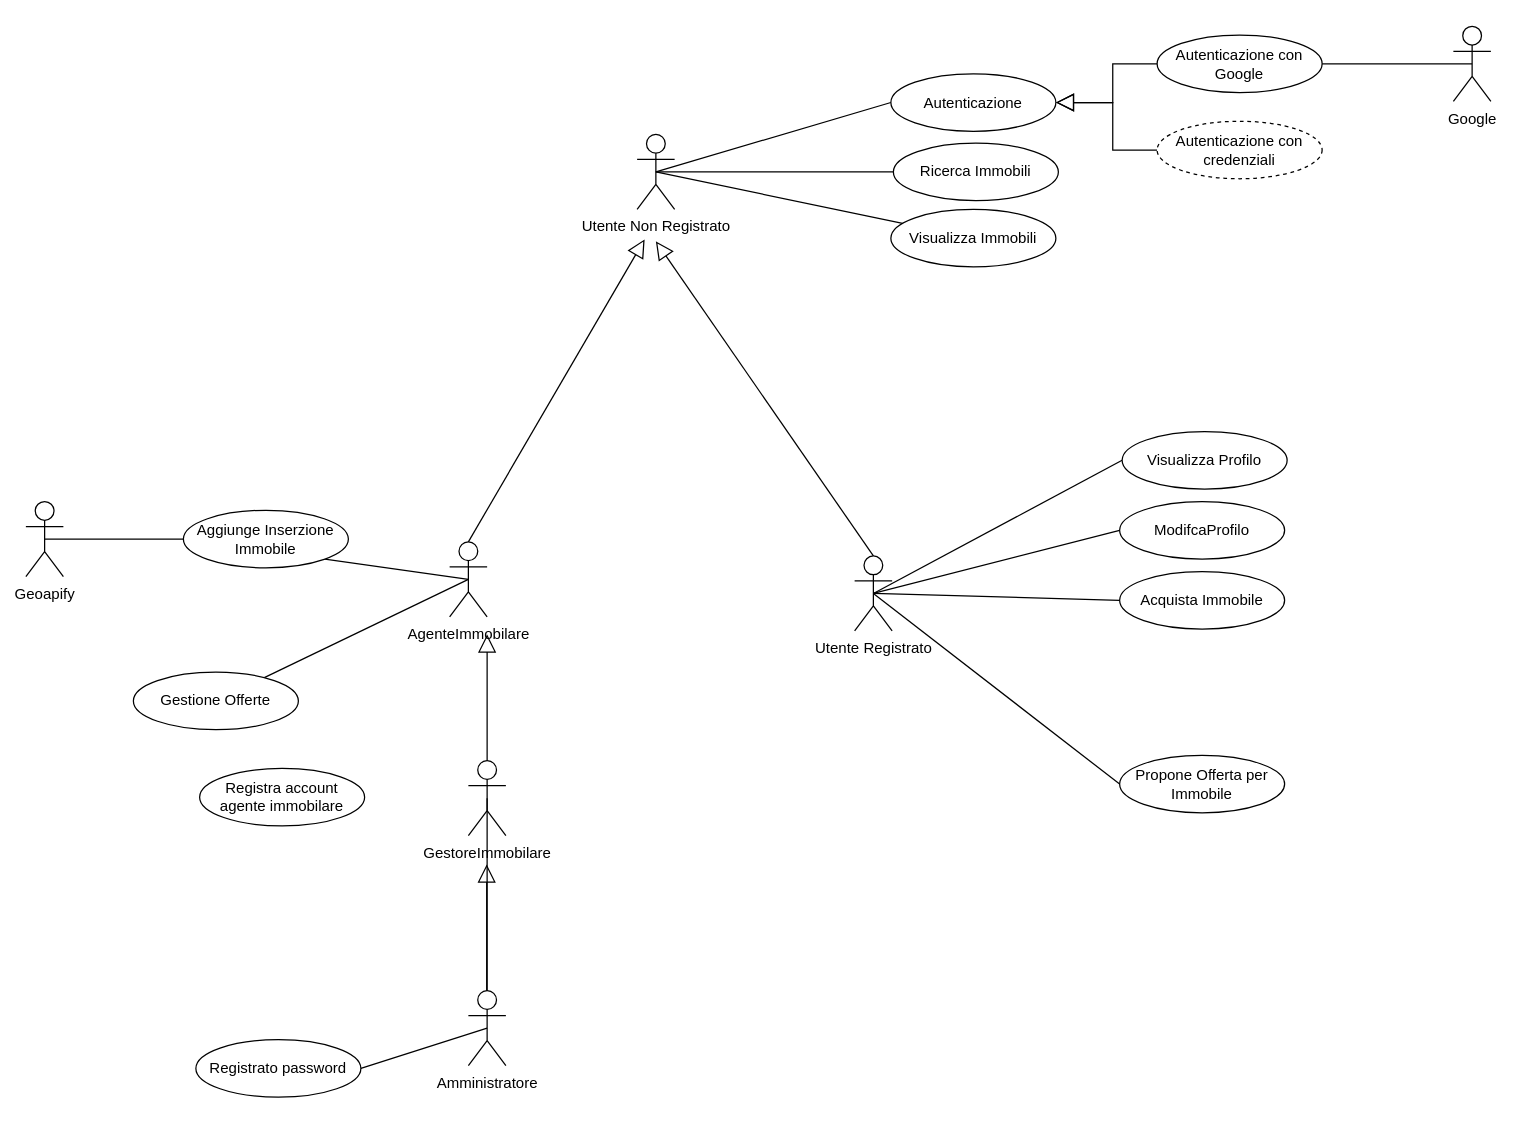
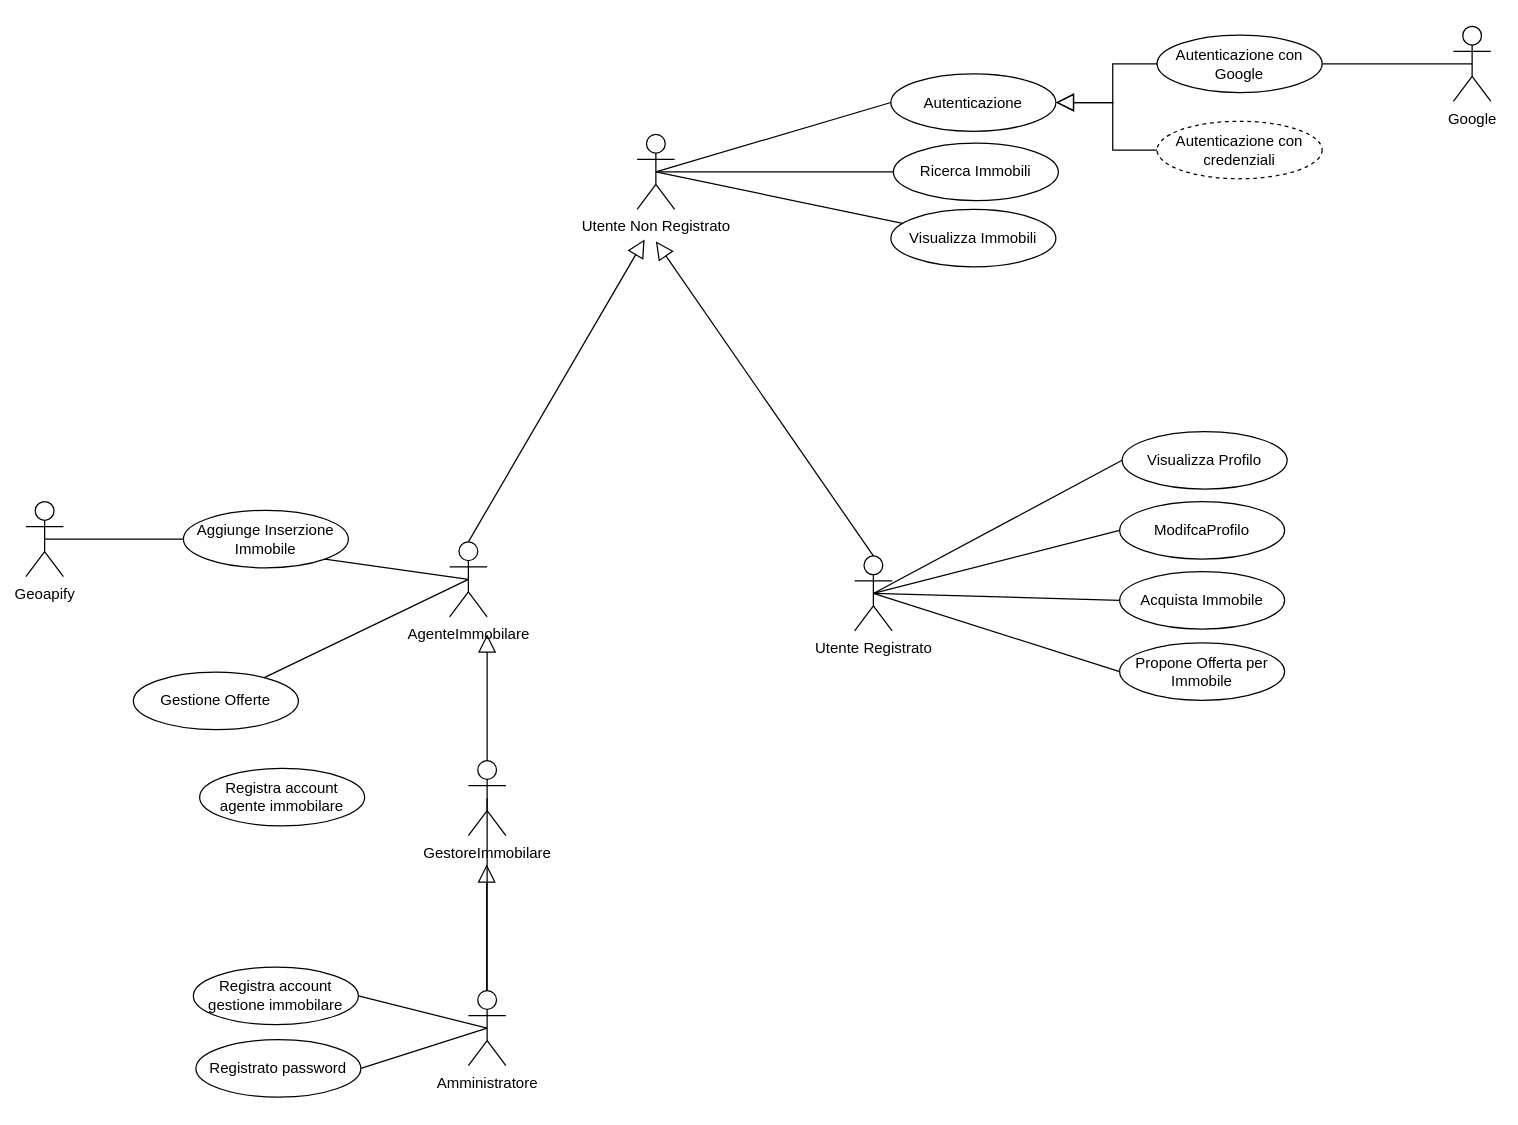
(1202, 784) -> (1202, 672)
none -> (276, 996)
none -> (421, 1012)
